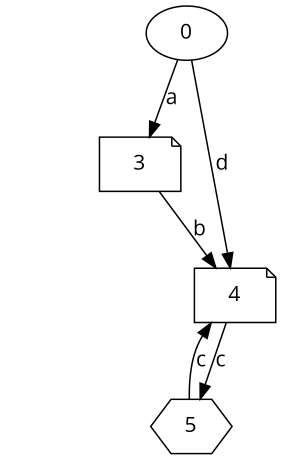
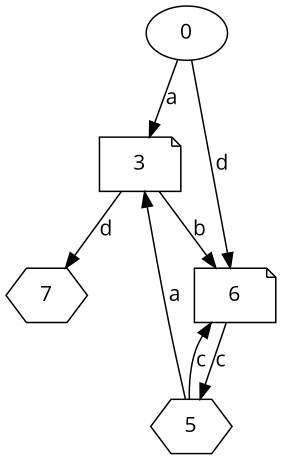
none -> (47, 295)
(235, 295) -> (235, 295)
none -> (165, 304)
